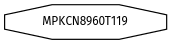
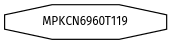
(86, 22) -> (86, 22)
